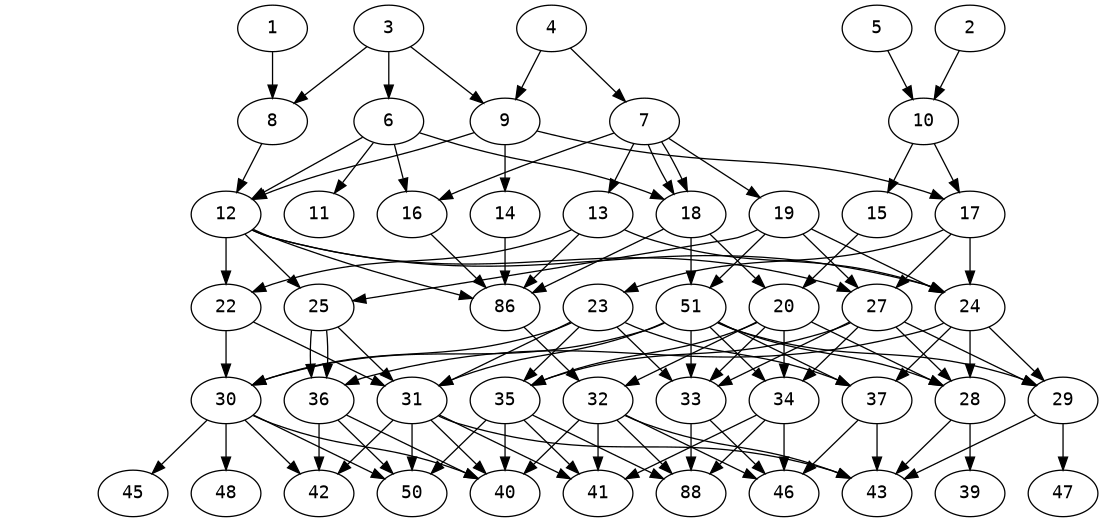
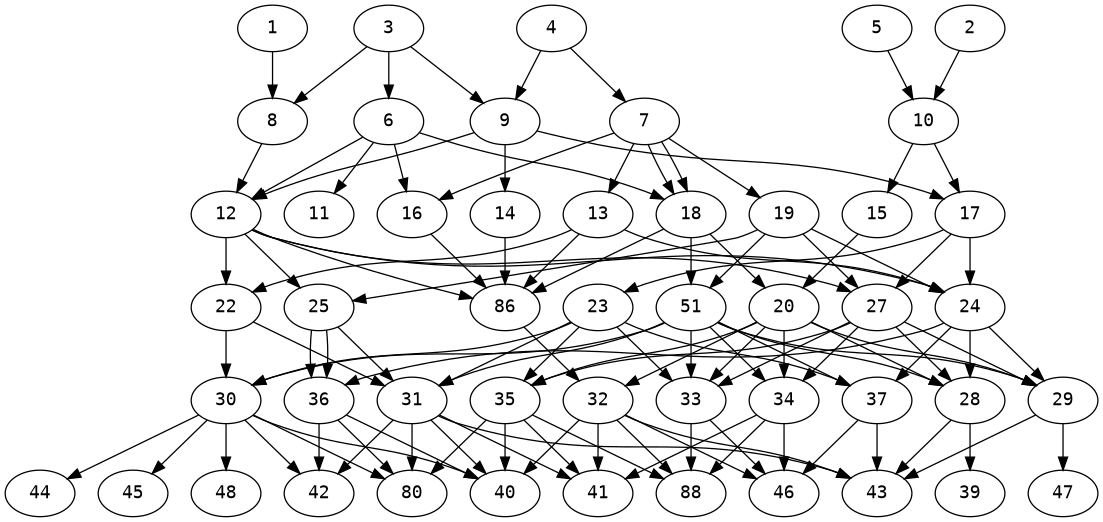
none -> (917, 353)
none -> (40, 493)
(412, 493) -> (412, 493)
